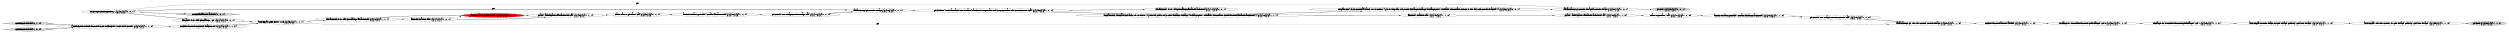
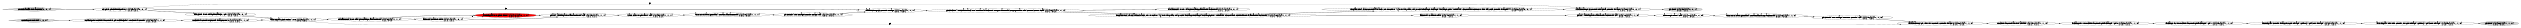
(162, 13) -> (80, 9)
(28, 23) -> none
